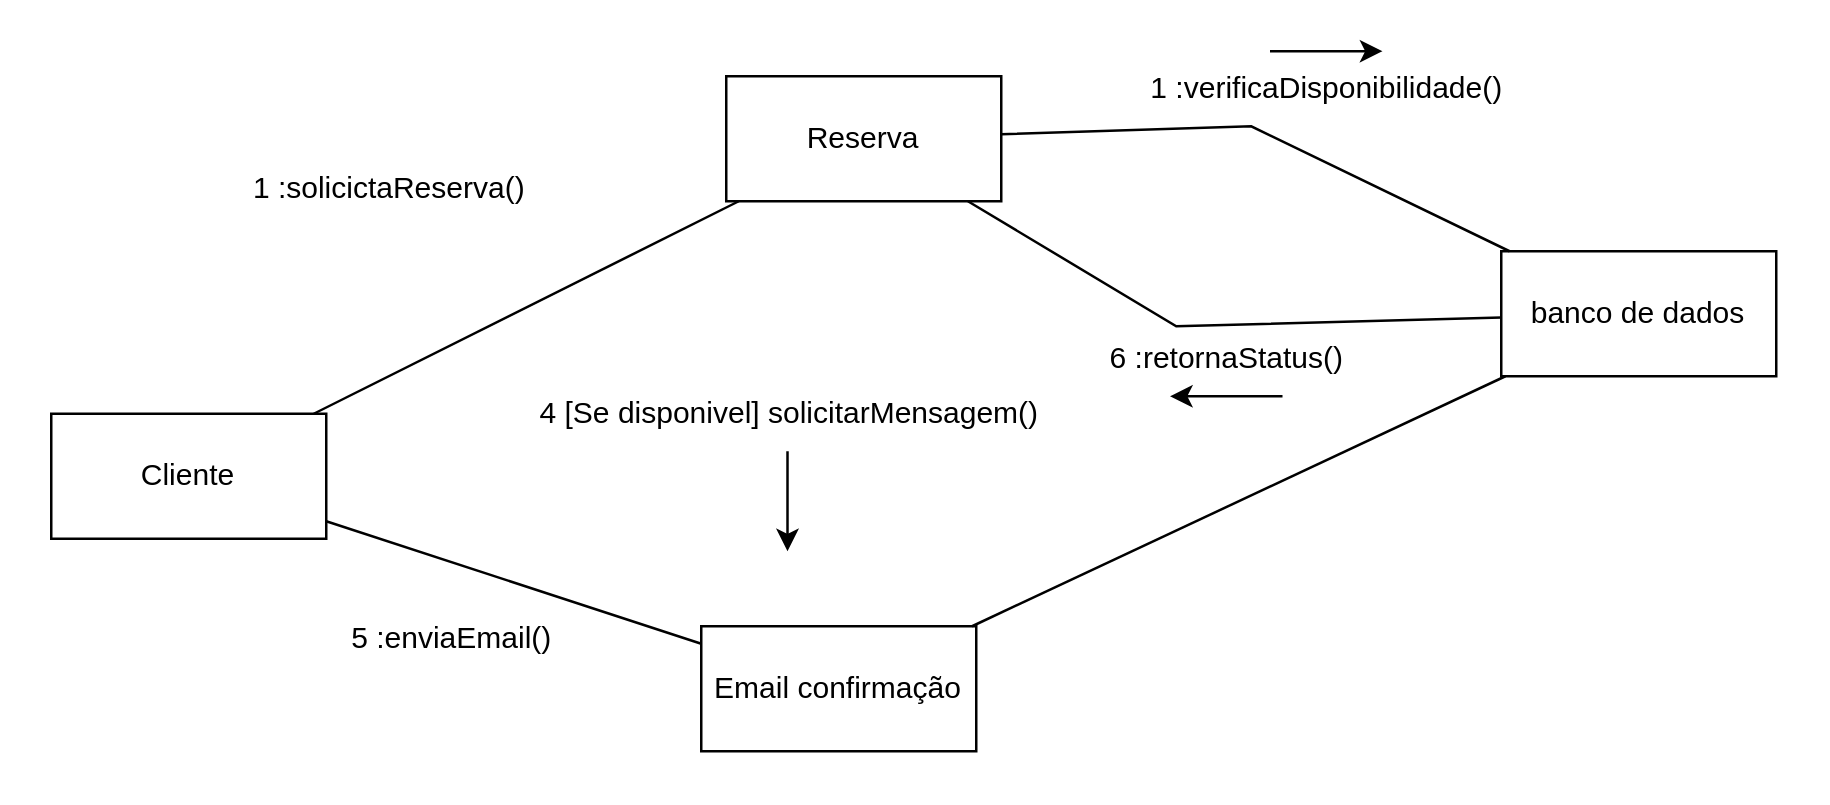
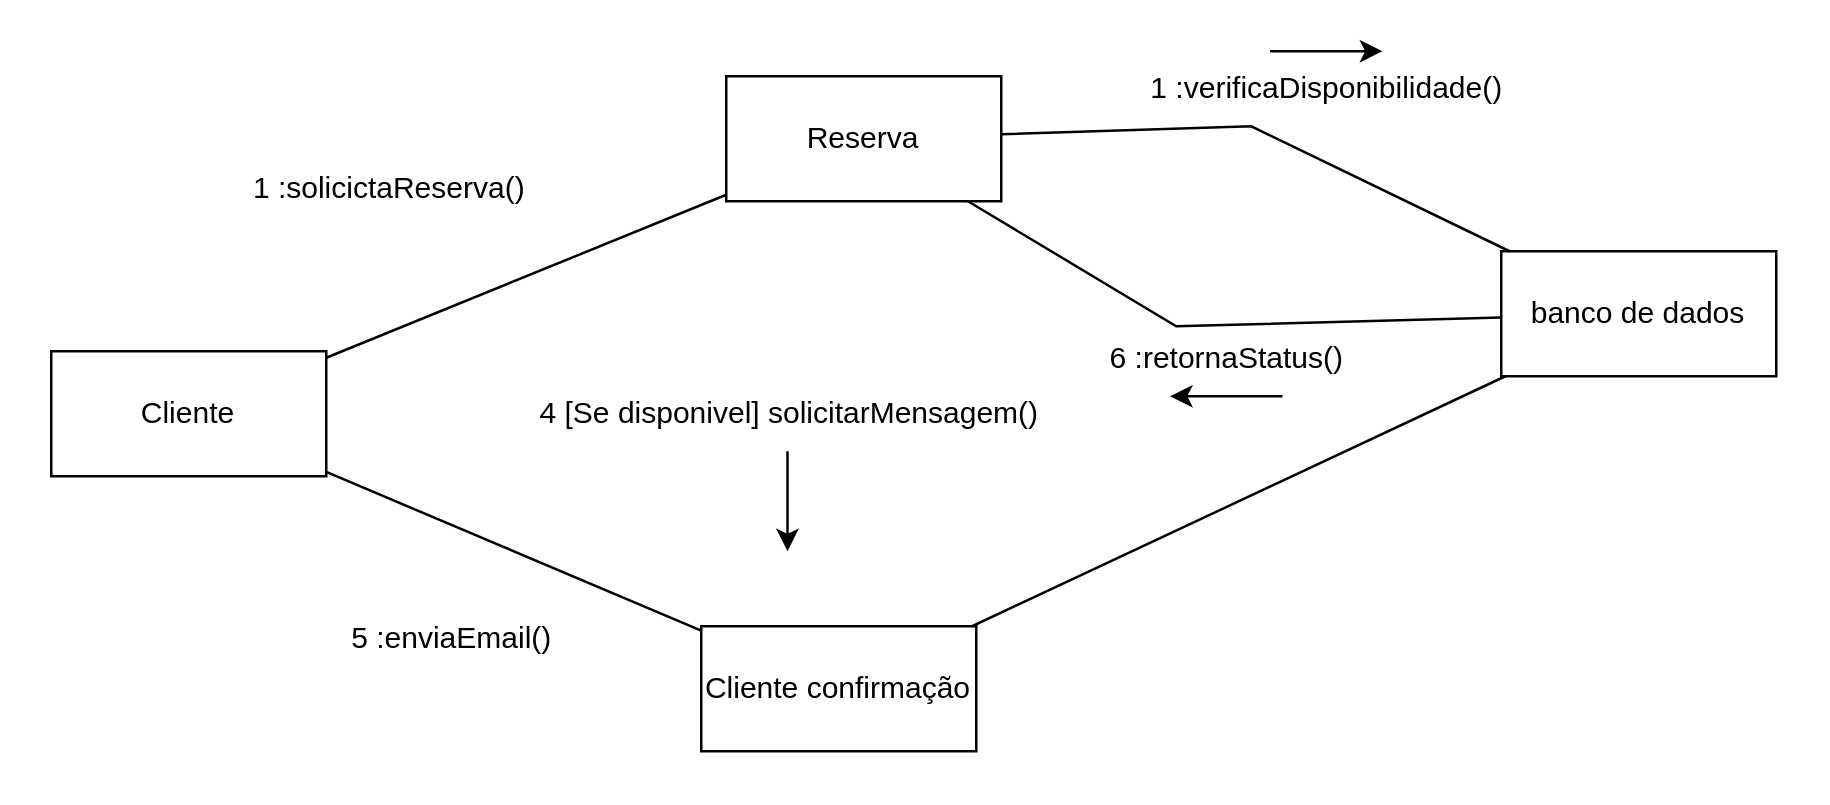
(189, 476) -> (189, 414)
(839, 689) -> (839, 689)
